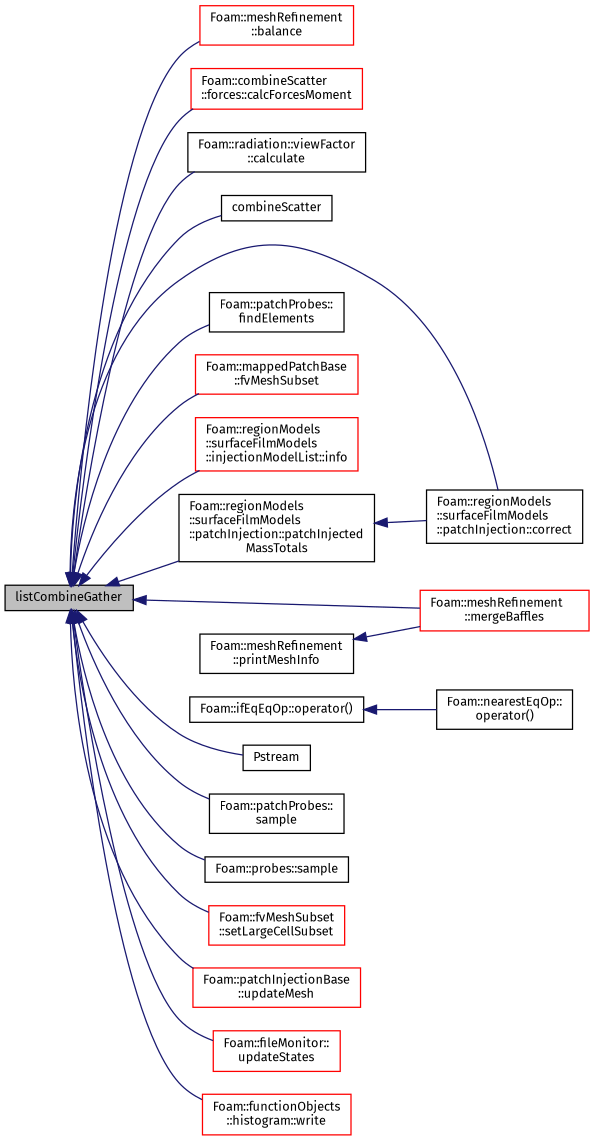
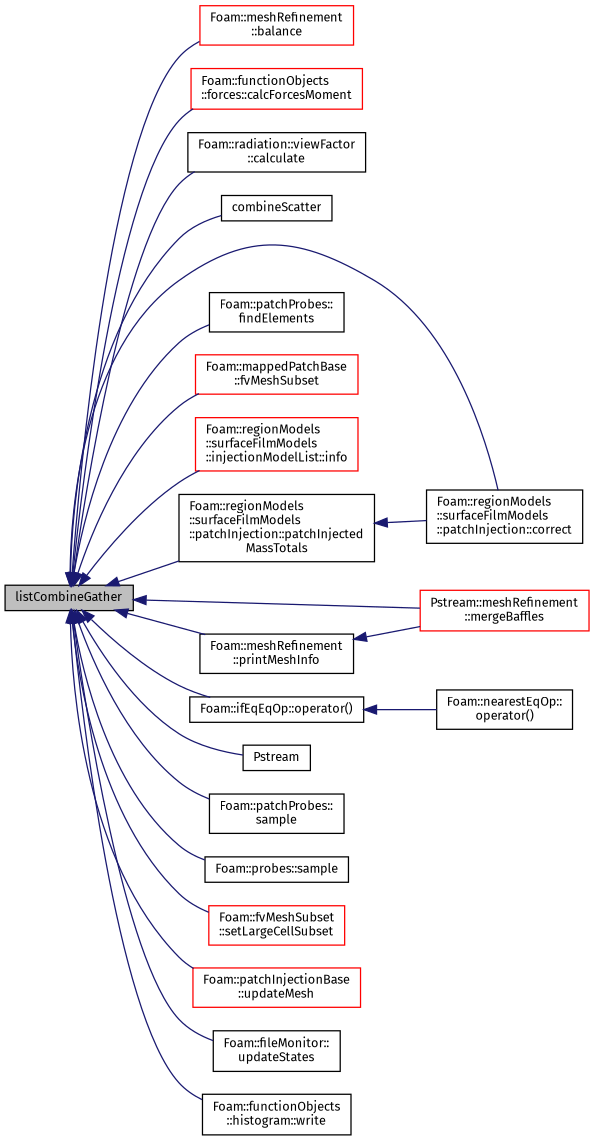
(277, 89) -> (277, 89)
(505, 611) -> (505, 611)
none -> (166, 624)
none -> (146, 666)
(277, 1051) -> (277, 1051)
(277, 1115) -> (277, 1115)
